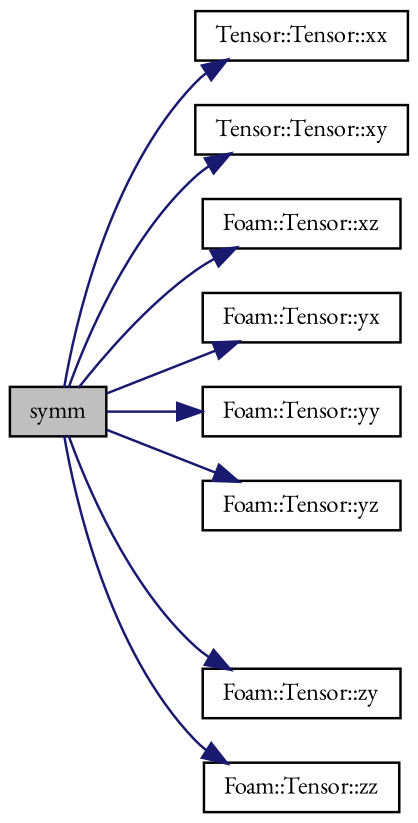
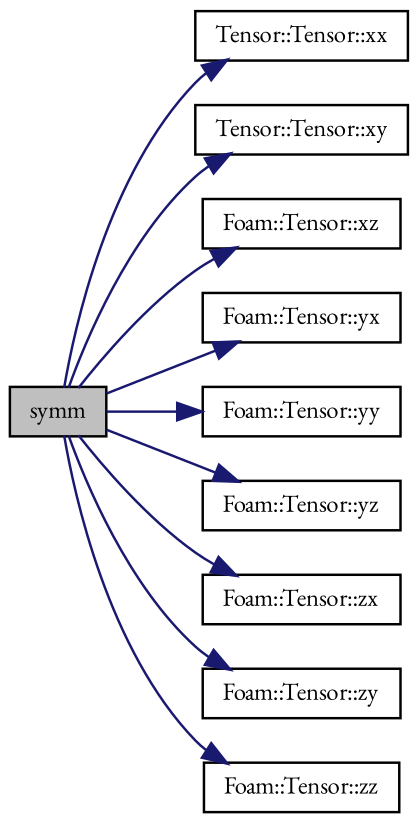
none -> (302, 600)
